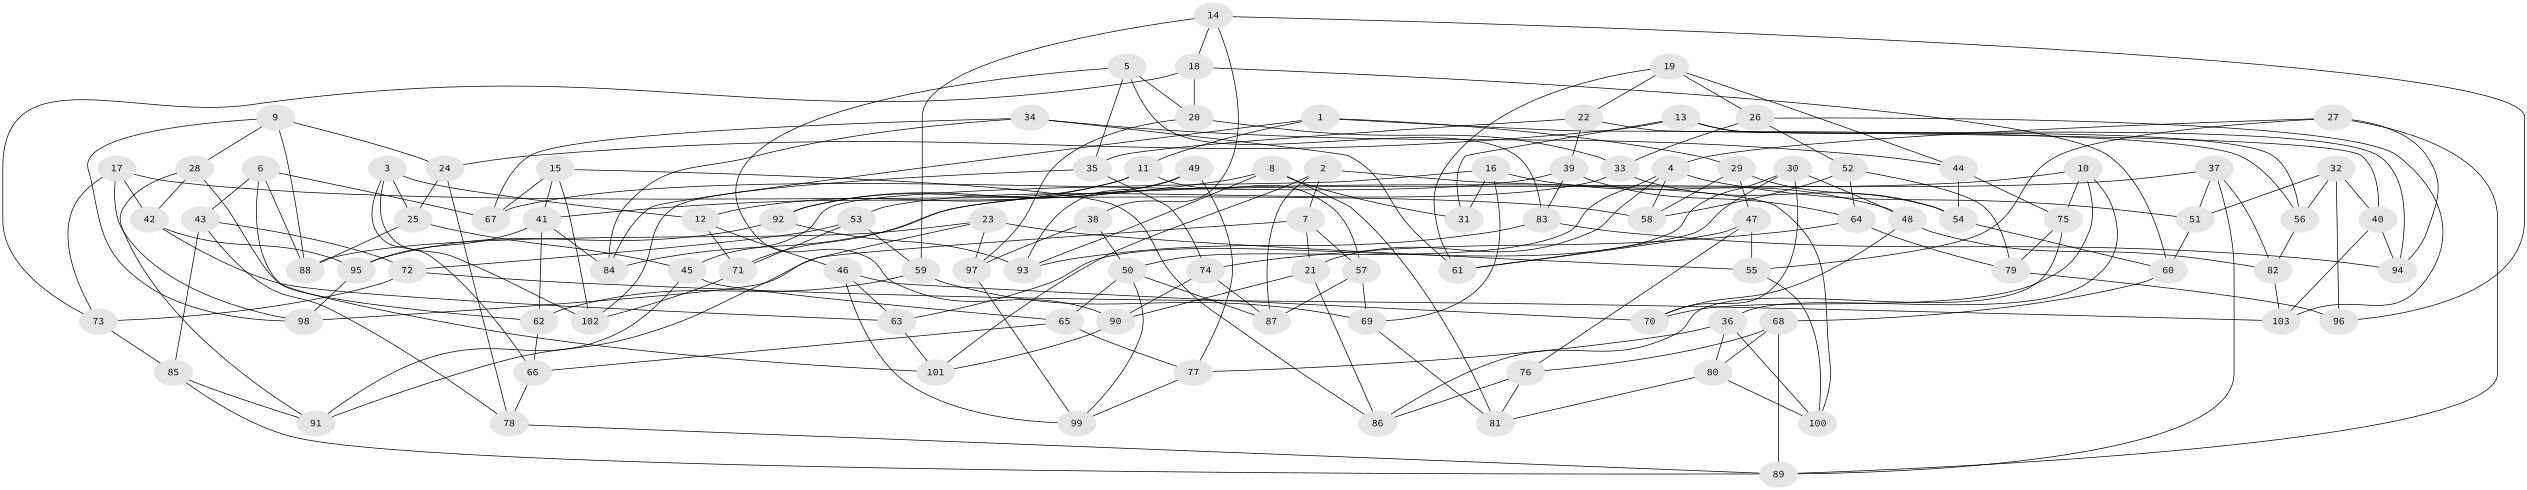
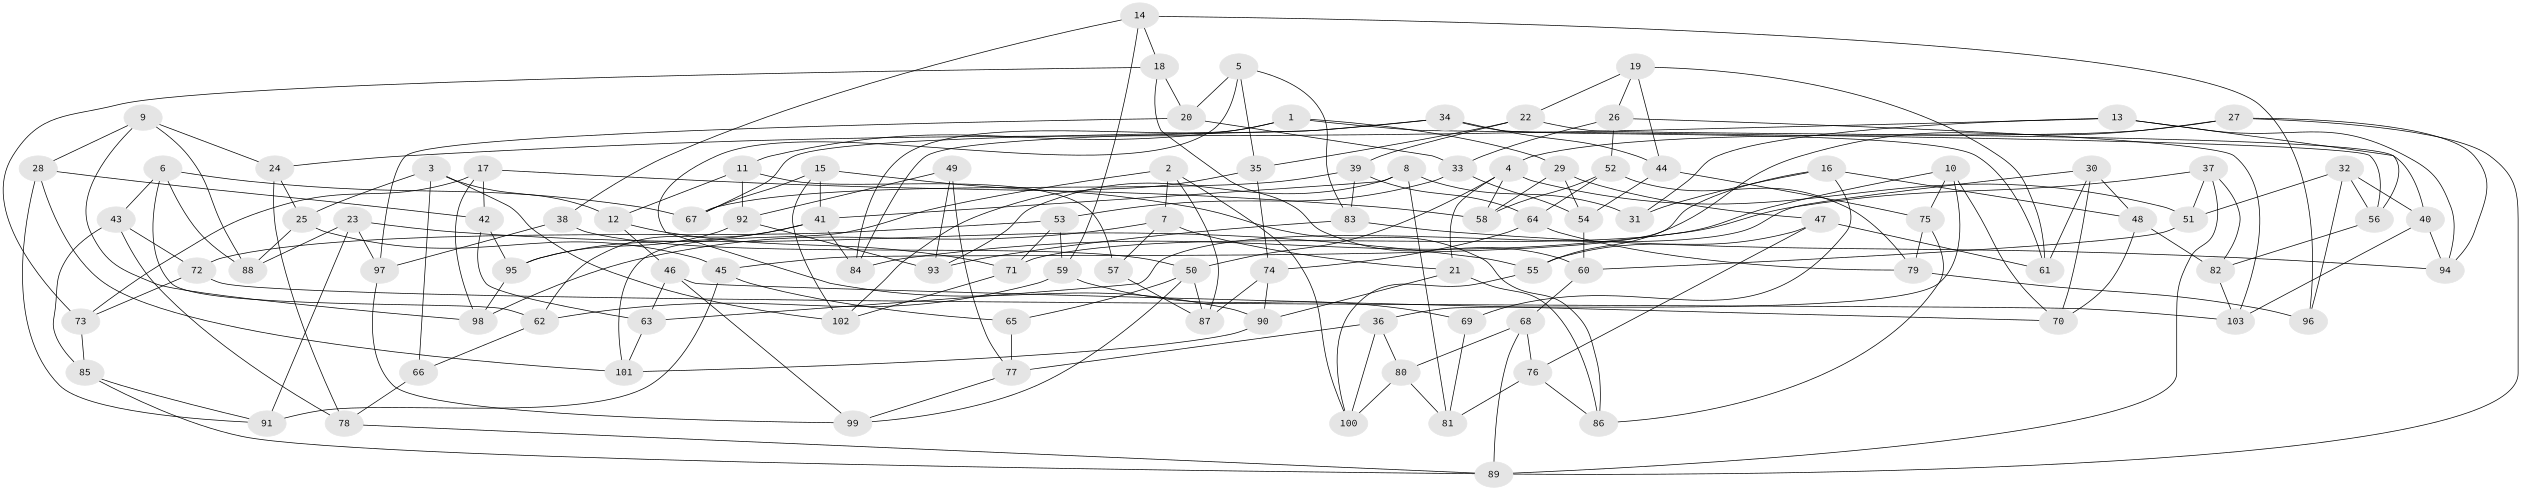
(1364, 296) -> none
(799, 347) -> none
